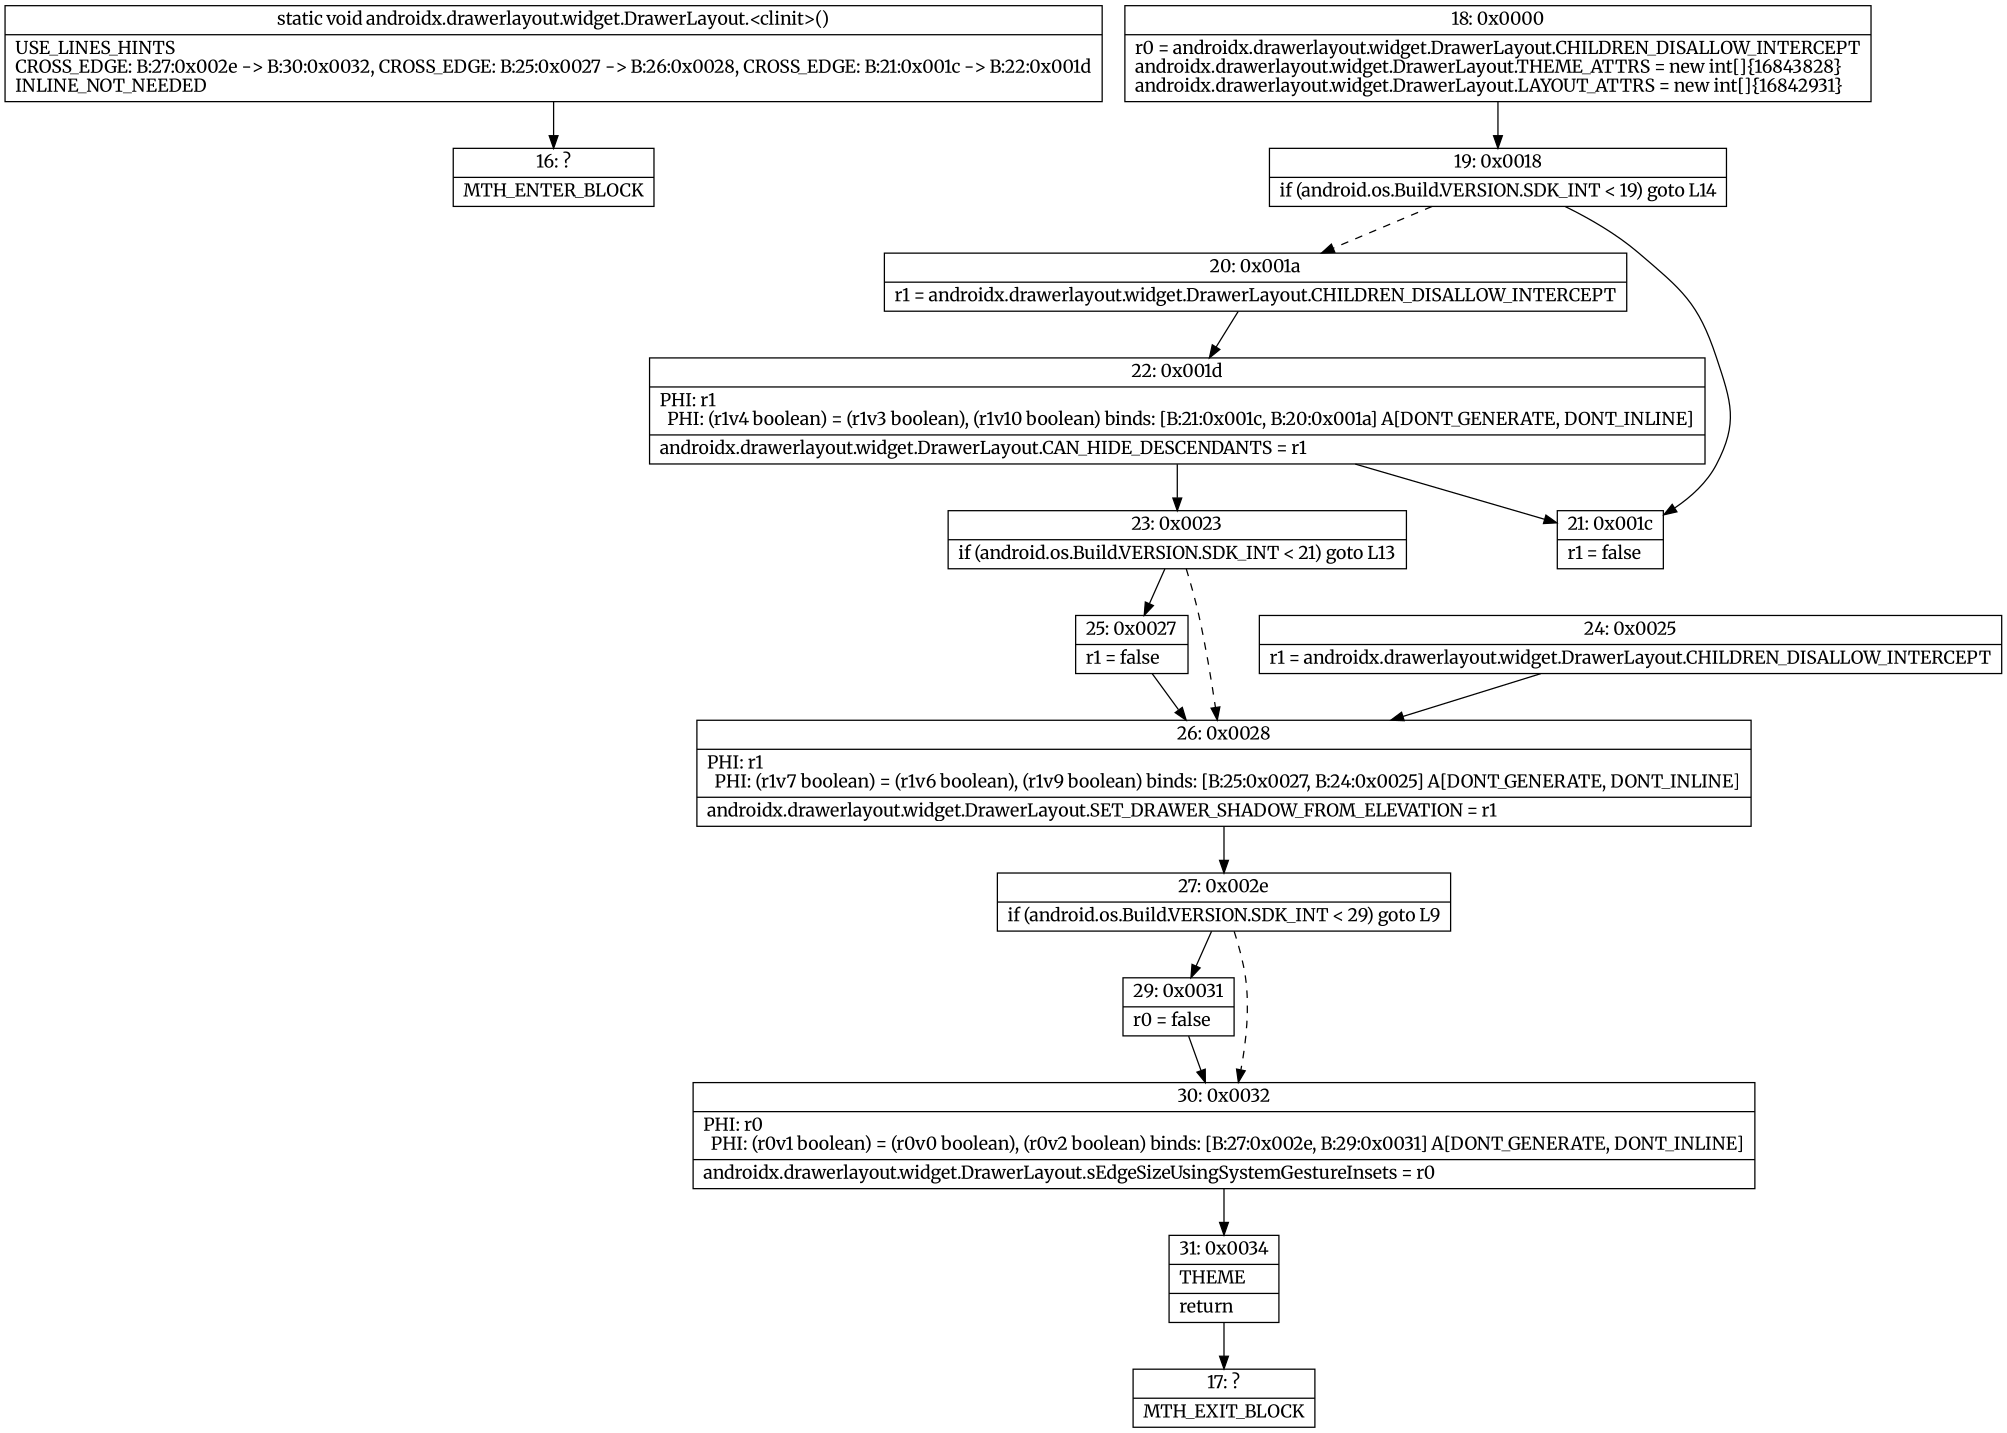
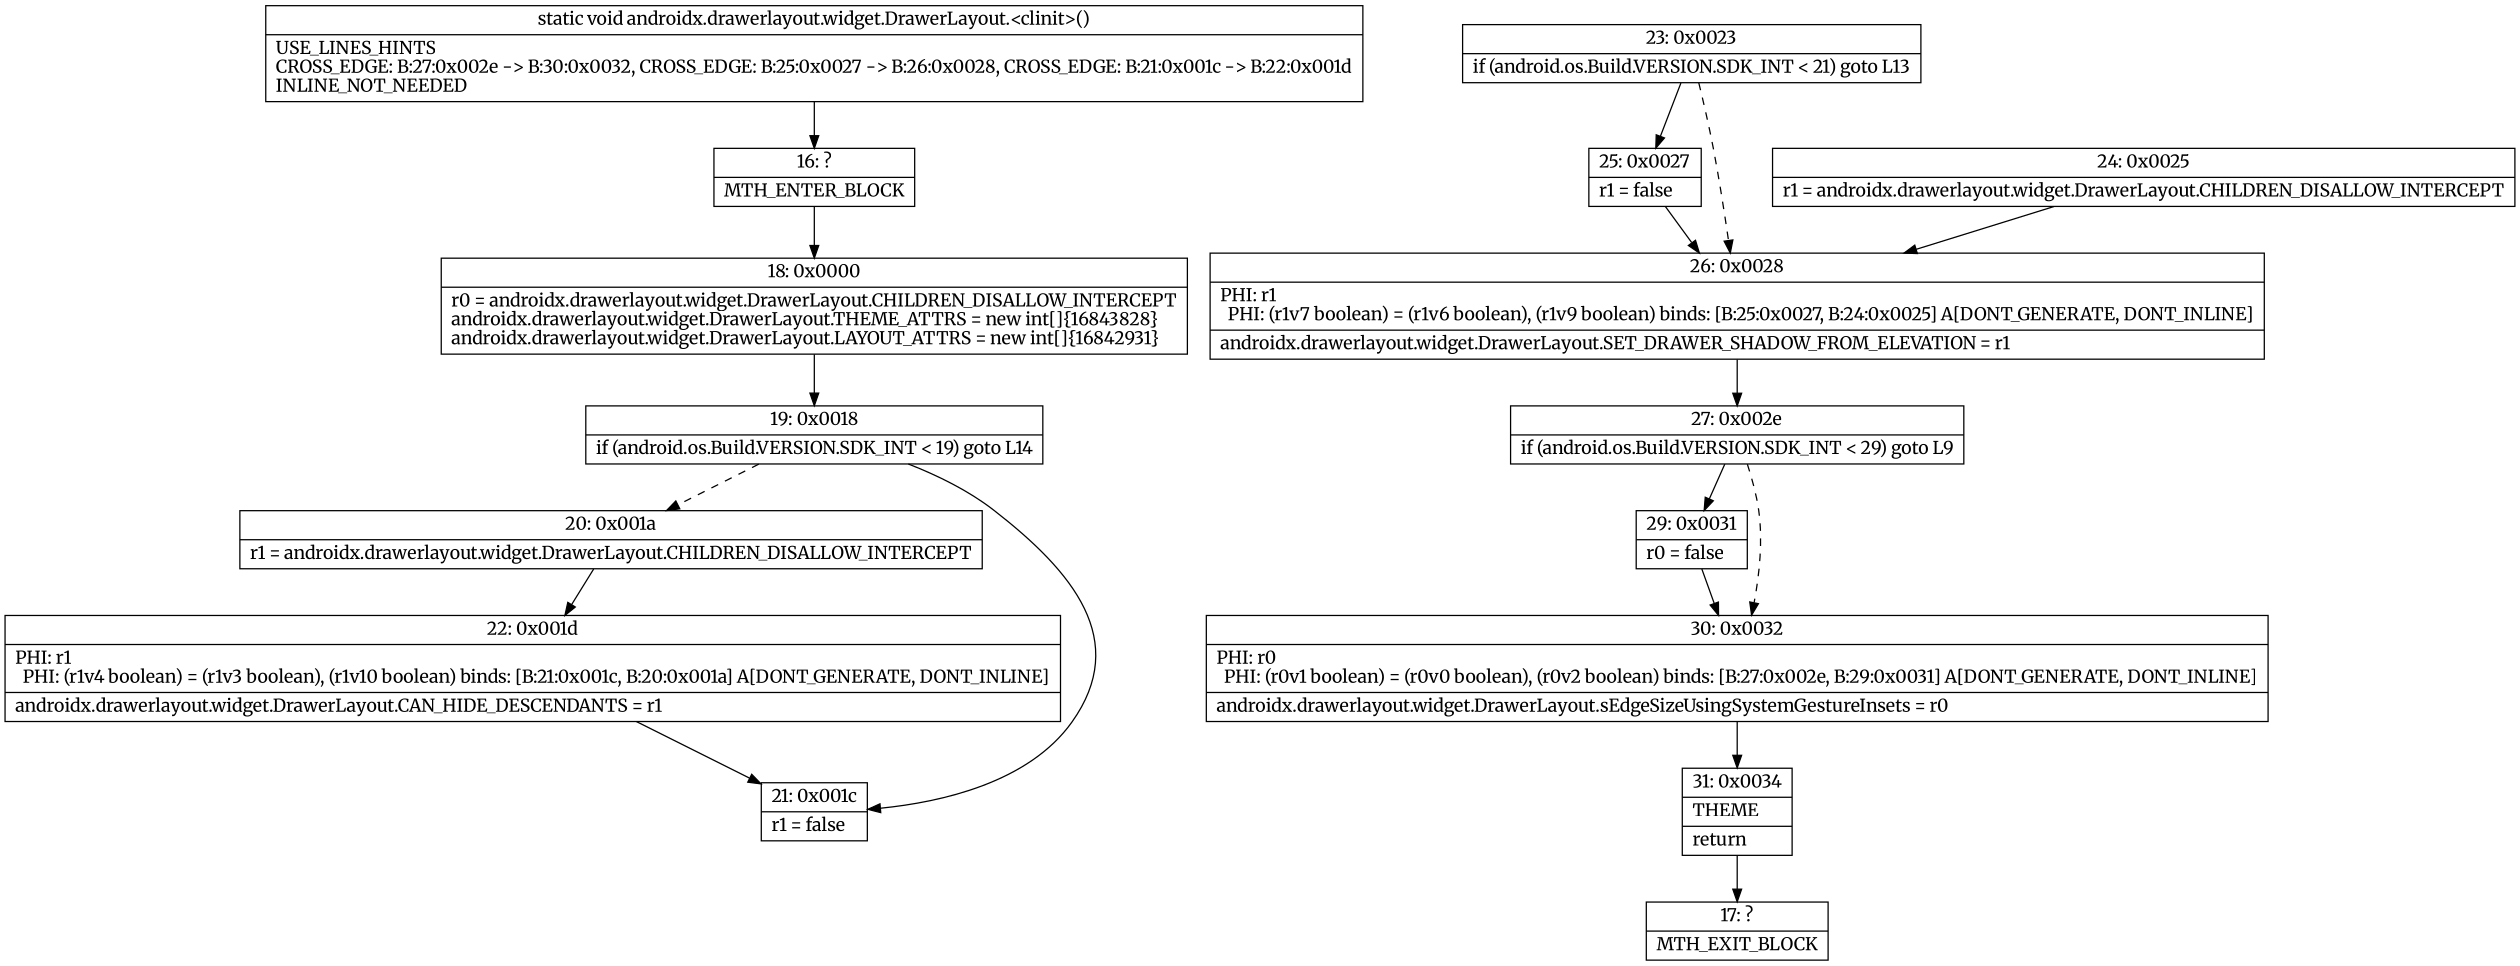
none -> (814, 226)
(1177, 481) -> none
